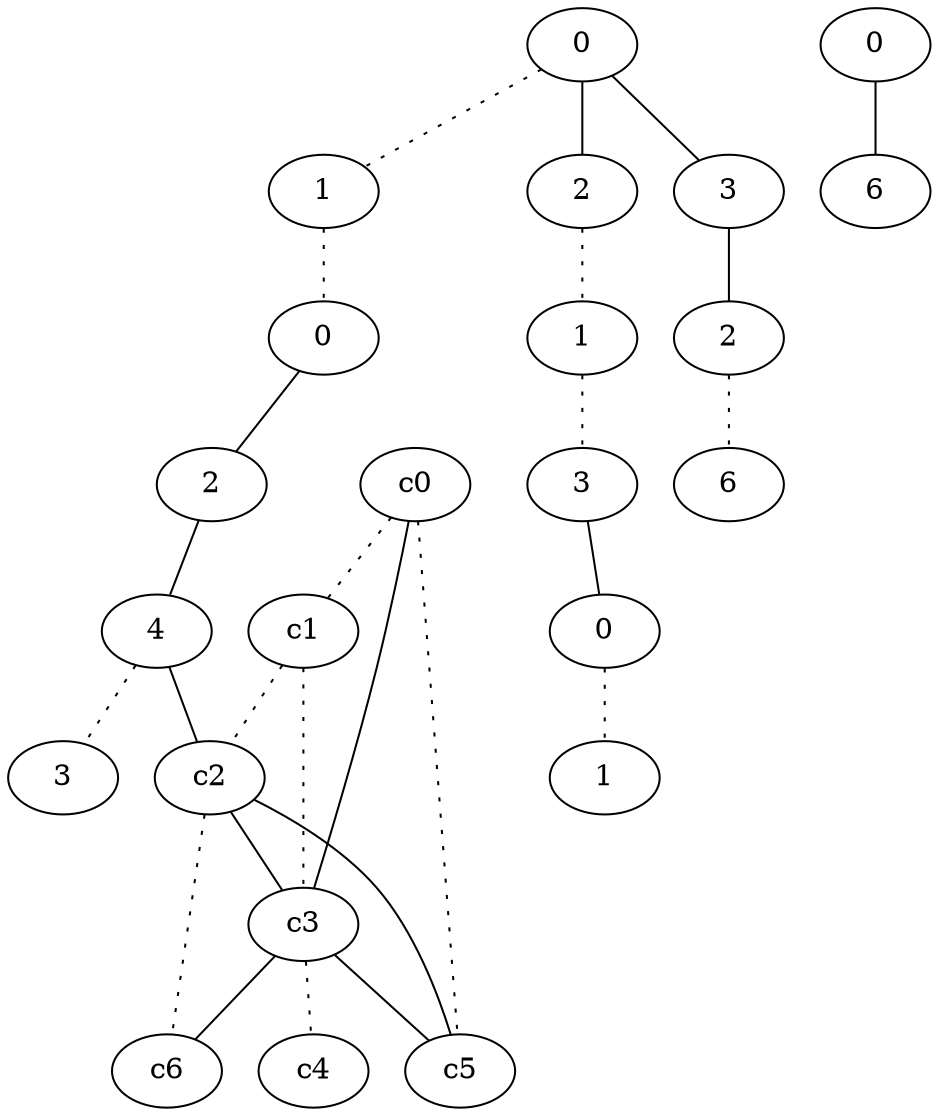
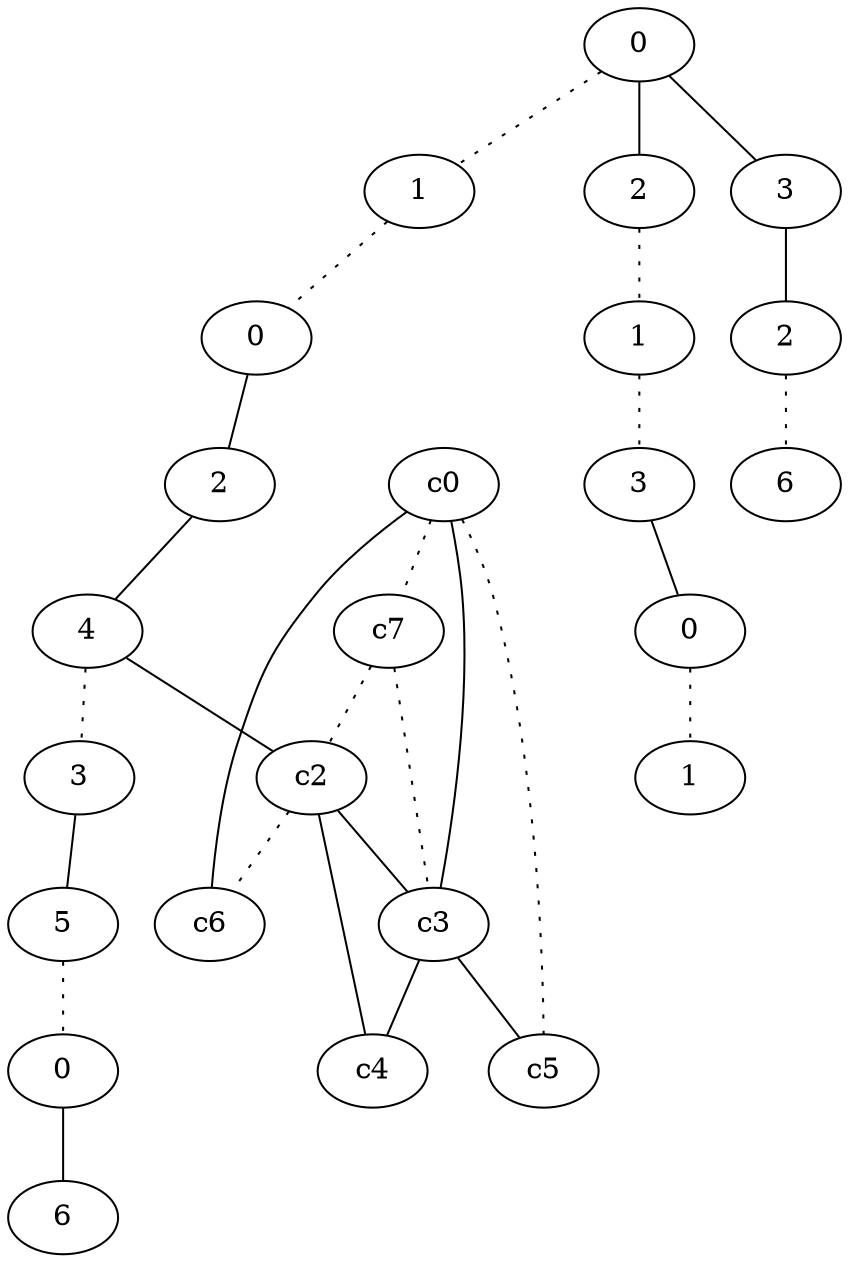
(303, 631) -> (389, 631)
(381, 893) -> (342, 924)
none -> (63, 924)
(235, 998) -> (263, 675)
(308, 998) -> (403, 998)
